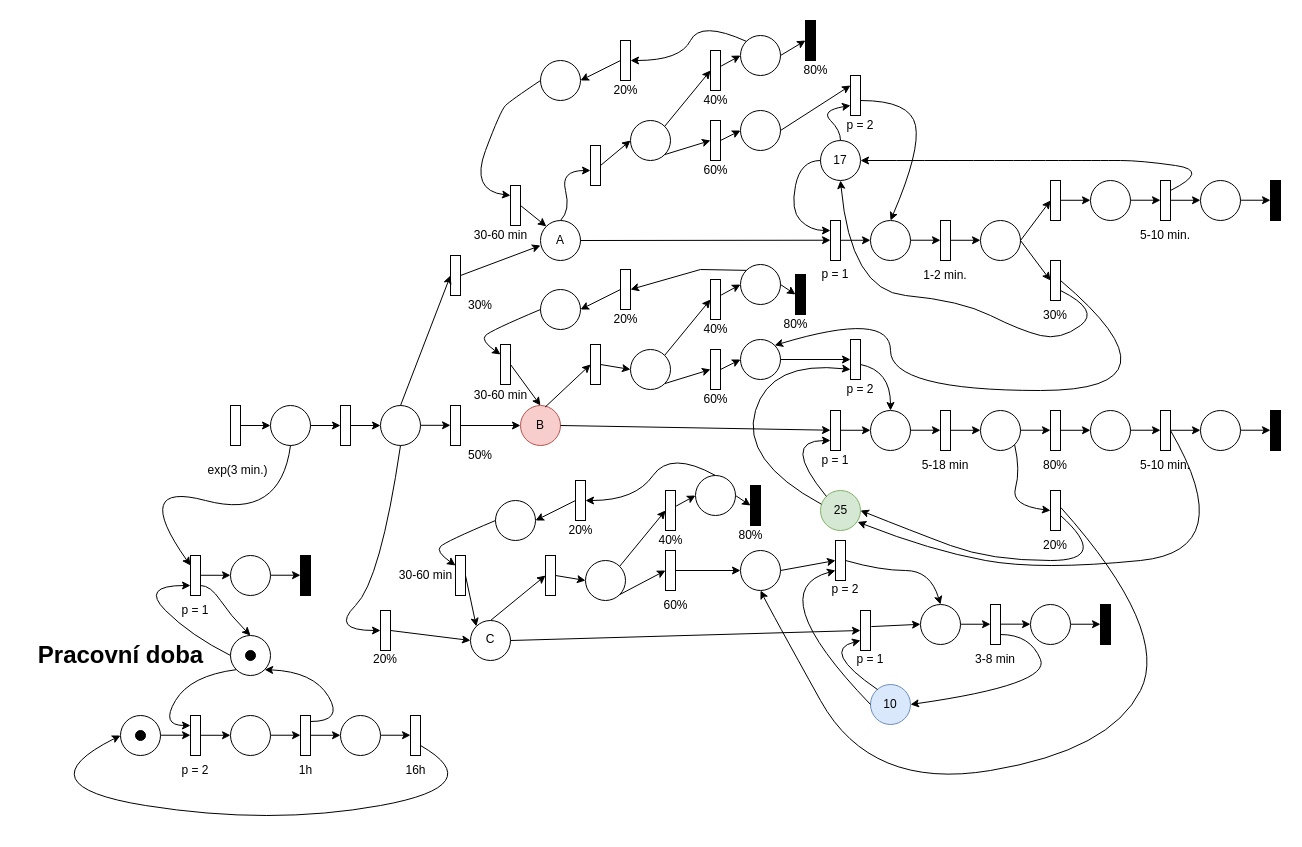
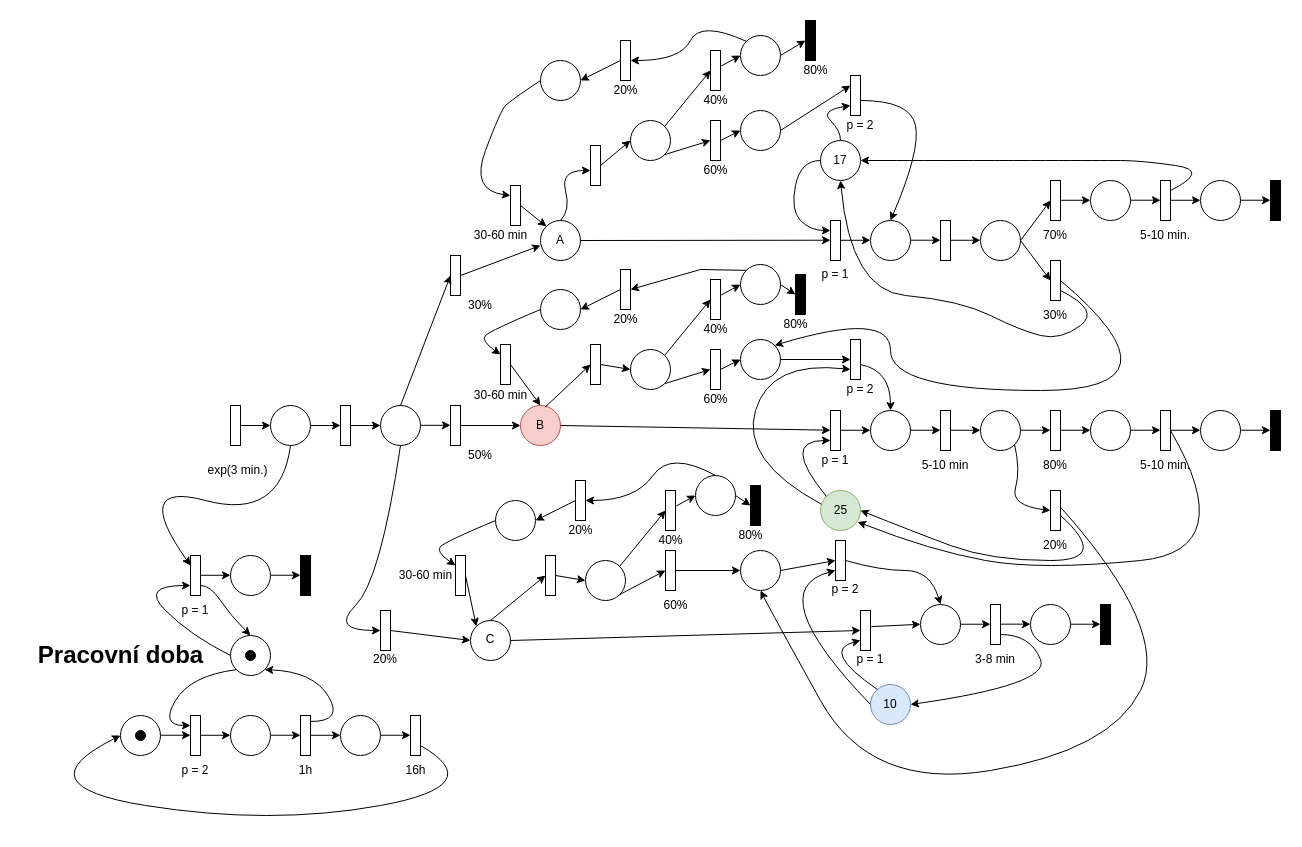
none -> (1056, 236)
(946, 276) -> none
(946, 466) -> (946, 466)
